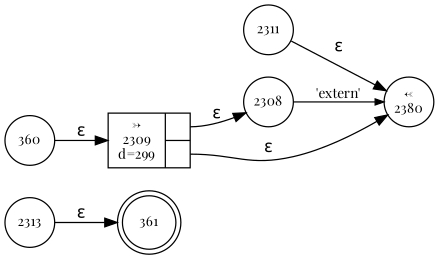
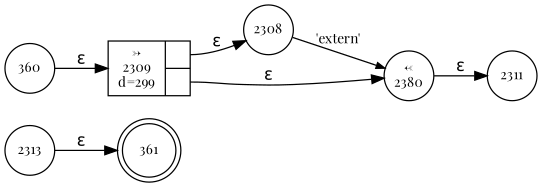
(333, 63) -> (454, 76)
